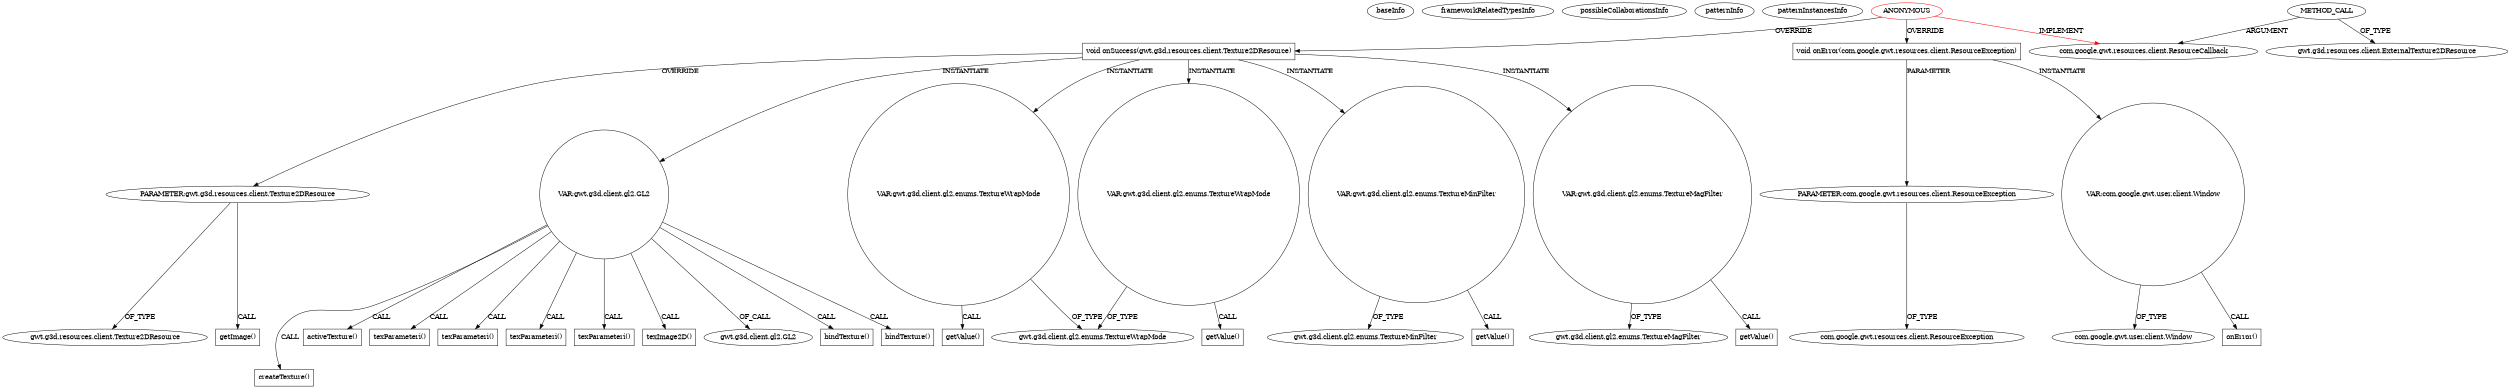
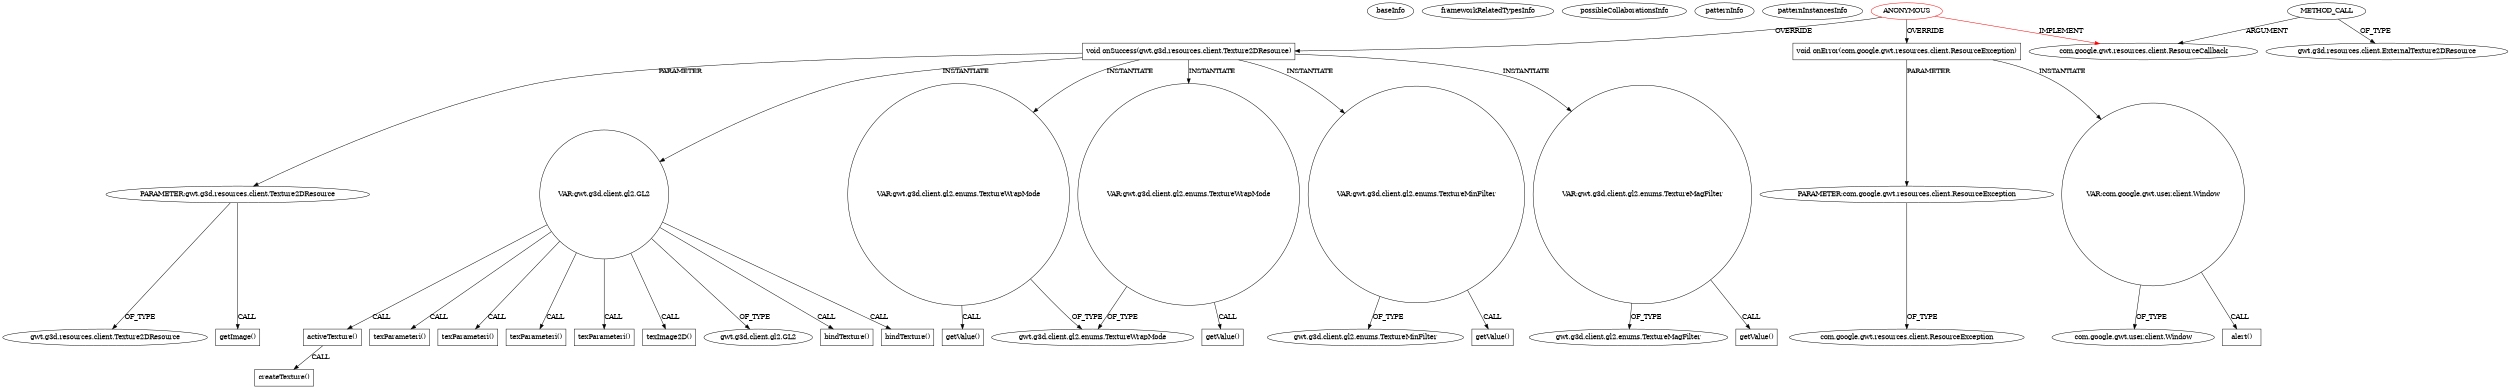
(680, 72) -> (680, 72)
(399, 296) -> (310, 356)
(755, 317) -> (755, 317)
(2242, 337) -> (2242, 337)
